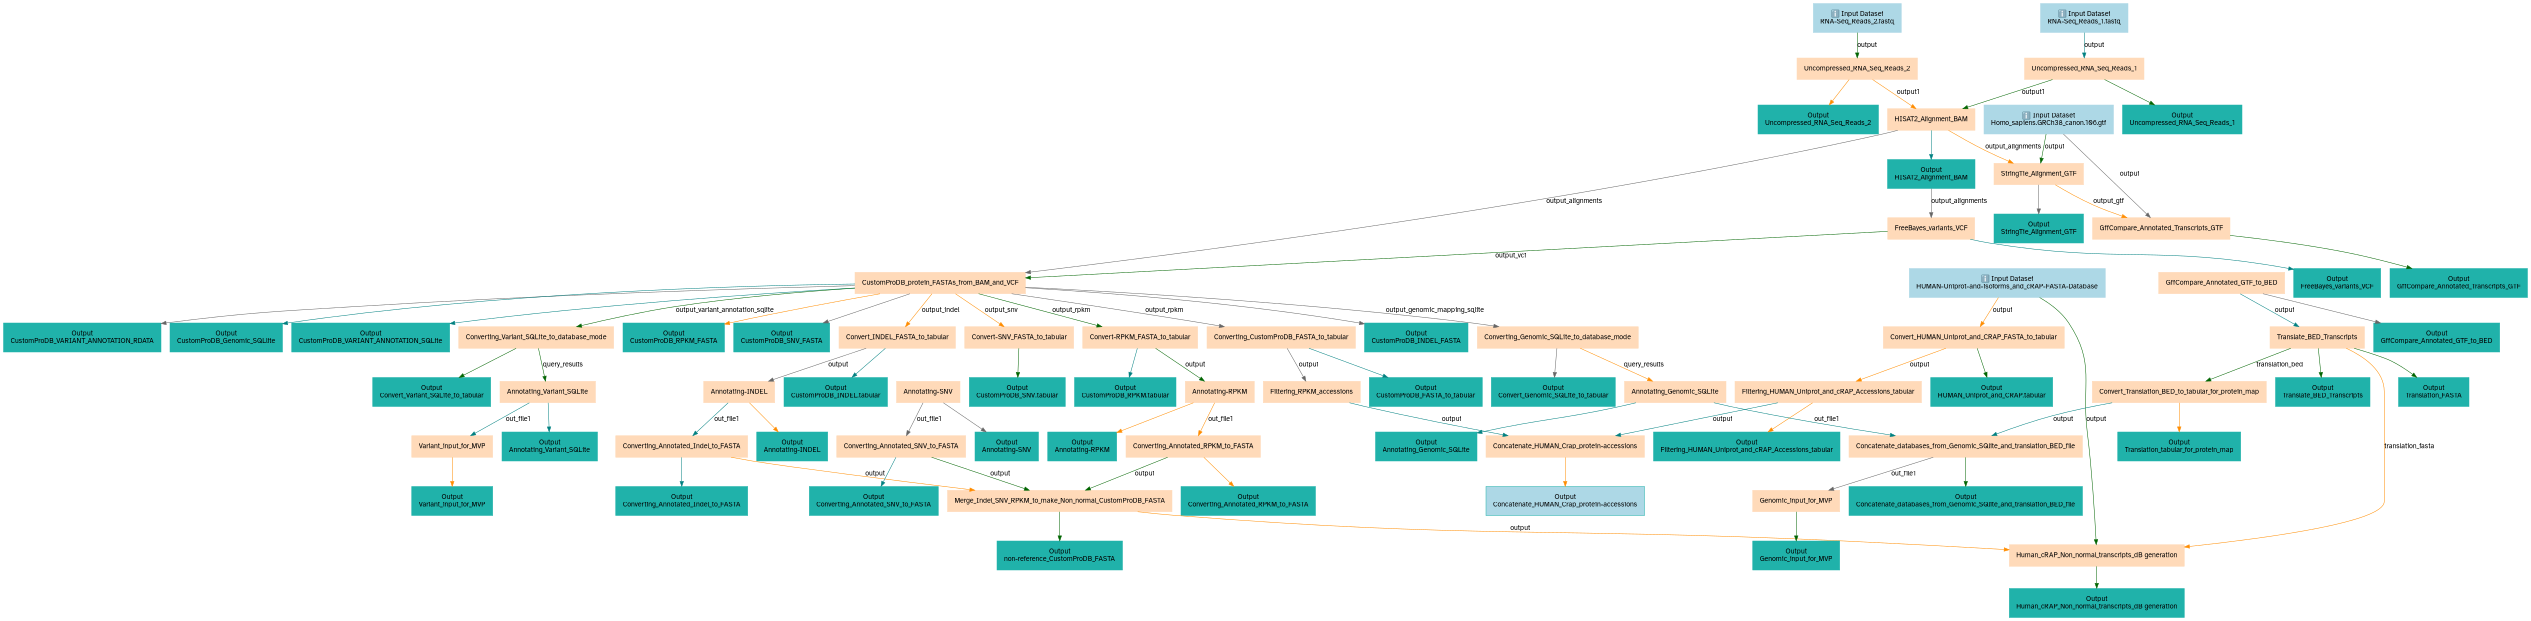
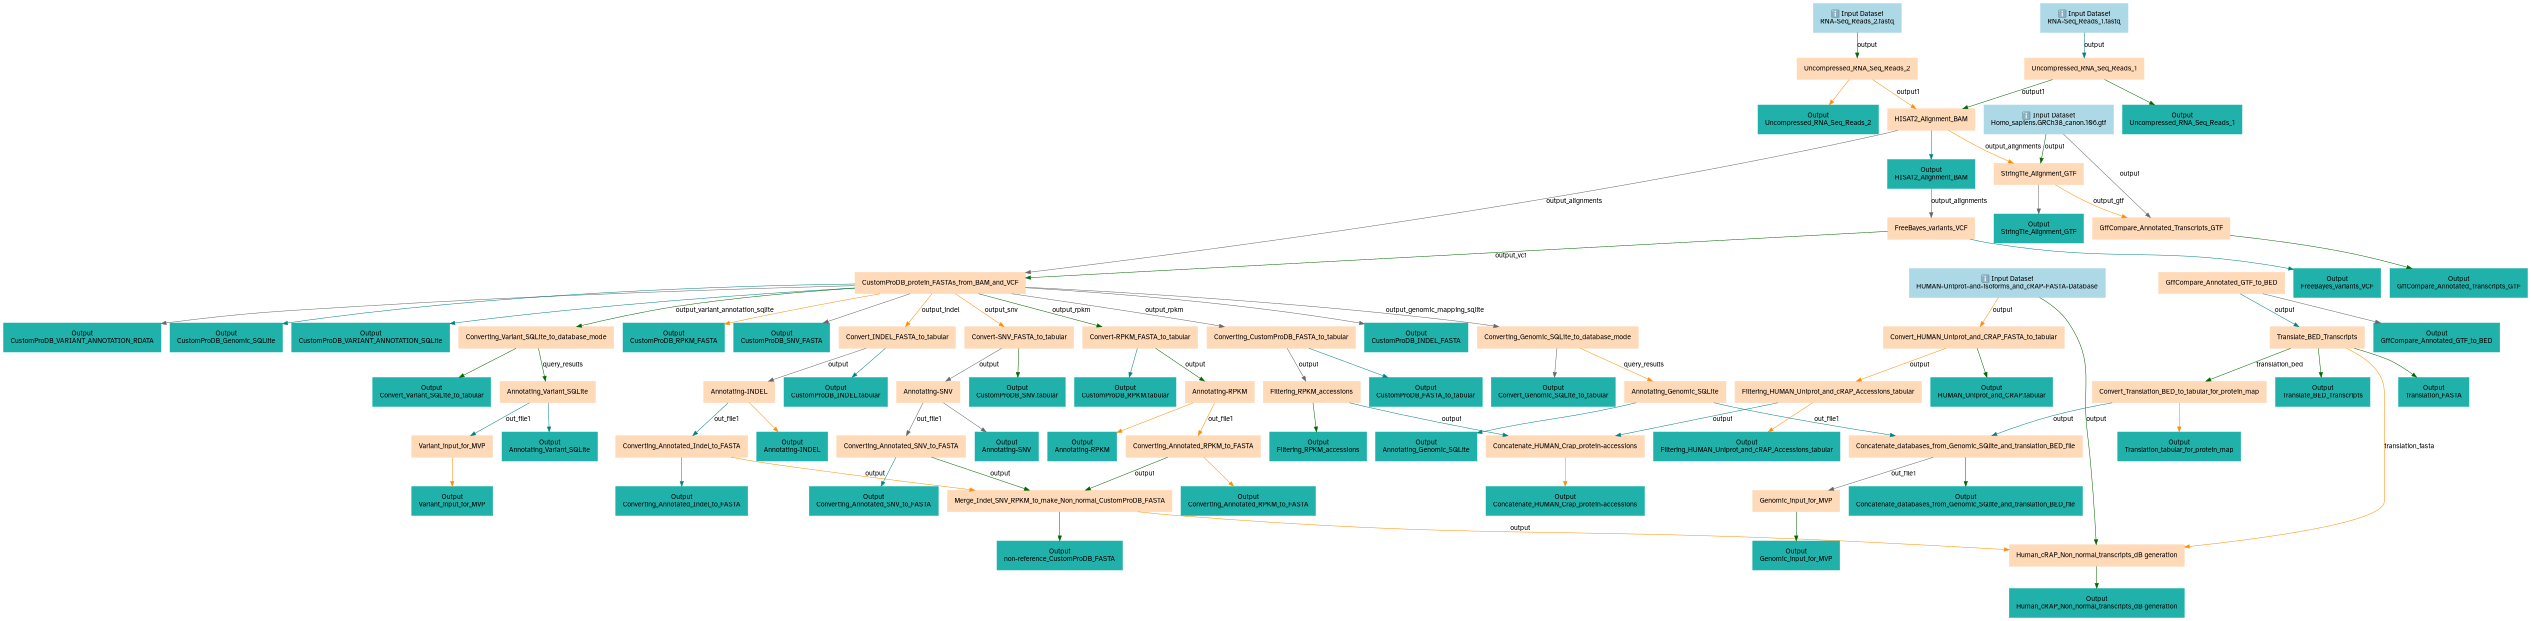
none -> (976, 363)
none -> (1318, 446)
(1565, 501) -> (1565, 501)
